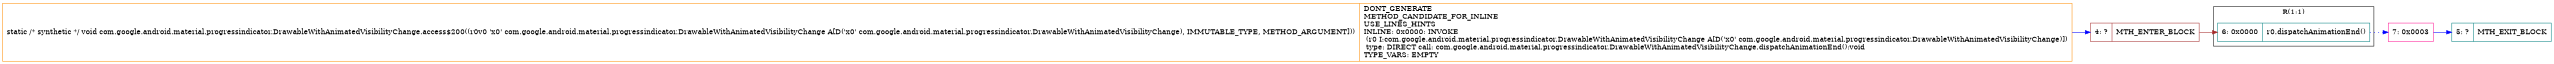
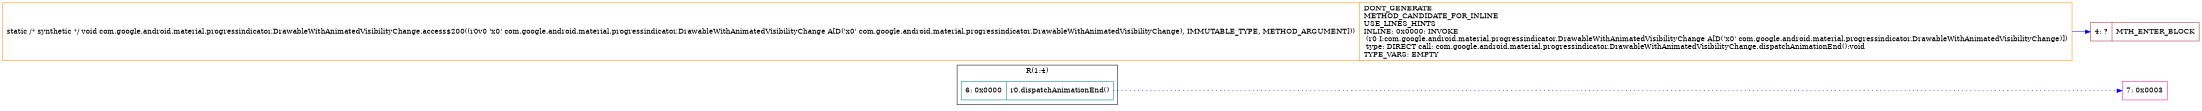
(2294, 13) -> (1037, 71)
(2206, 32) -> none
(2502, 32) -> none
